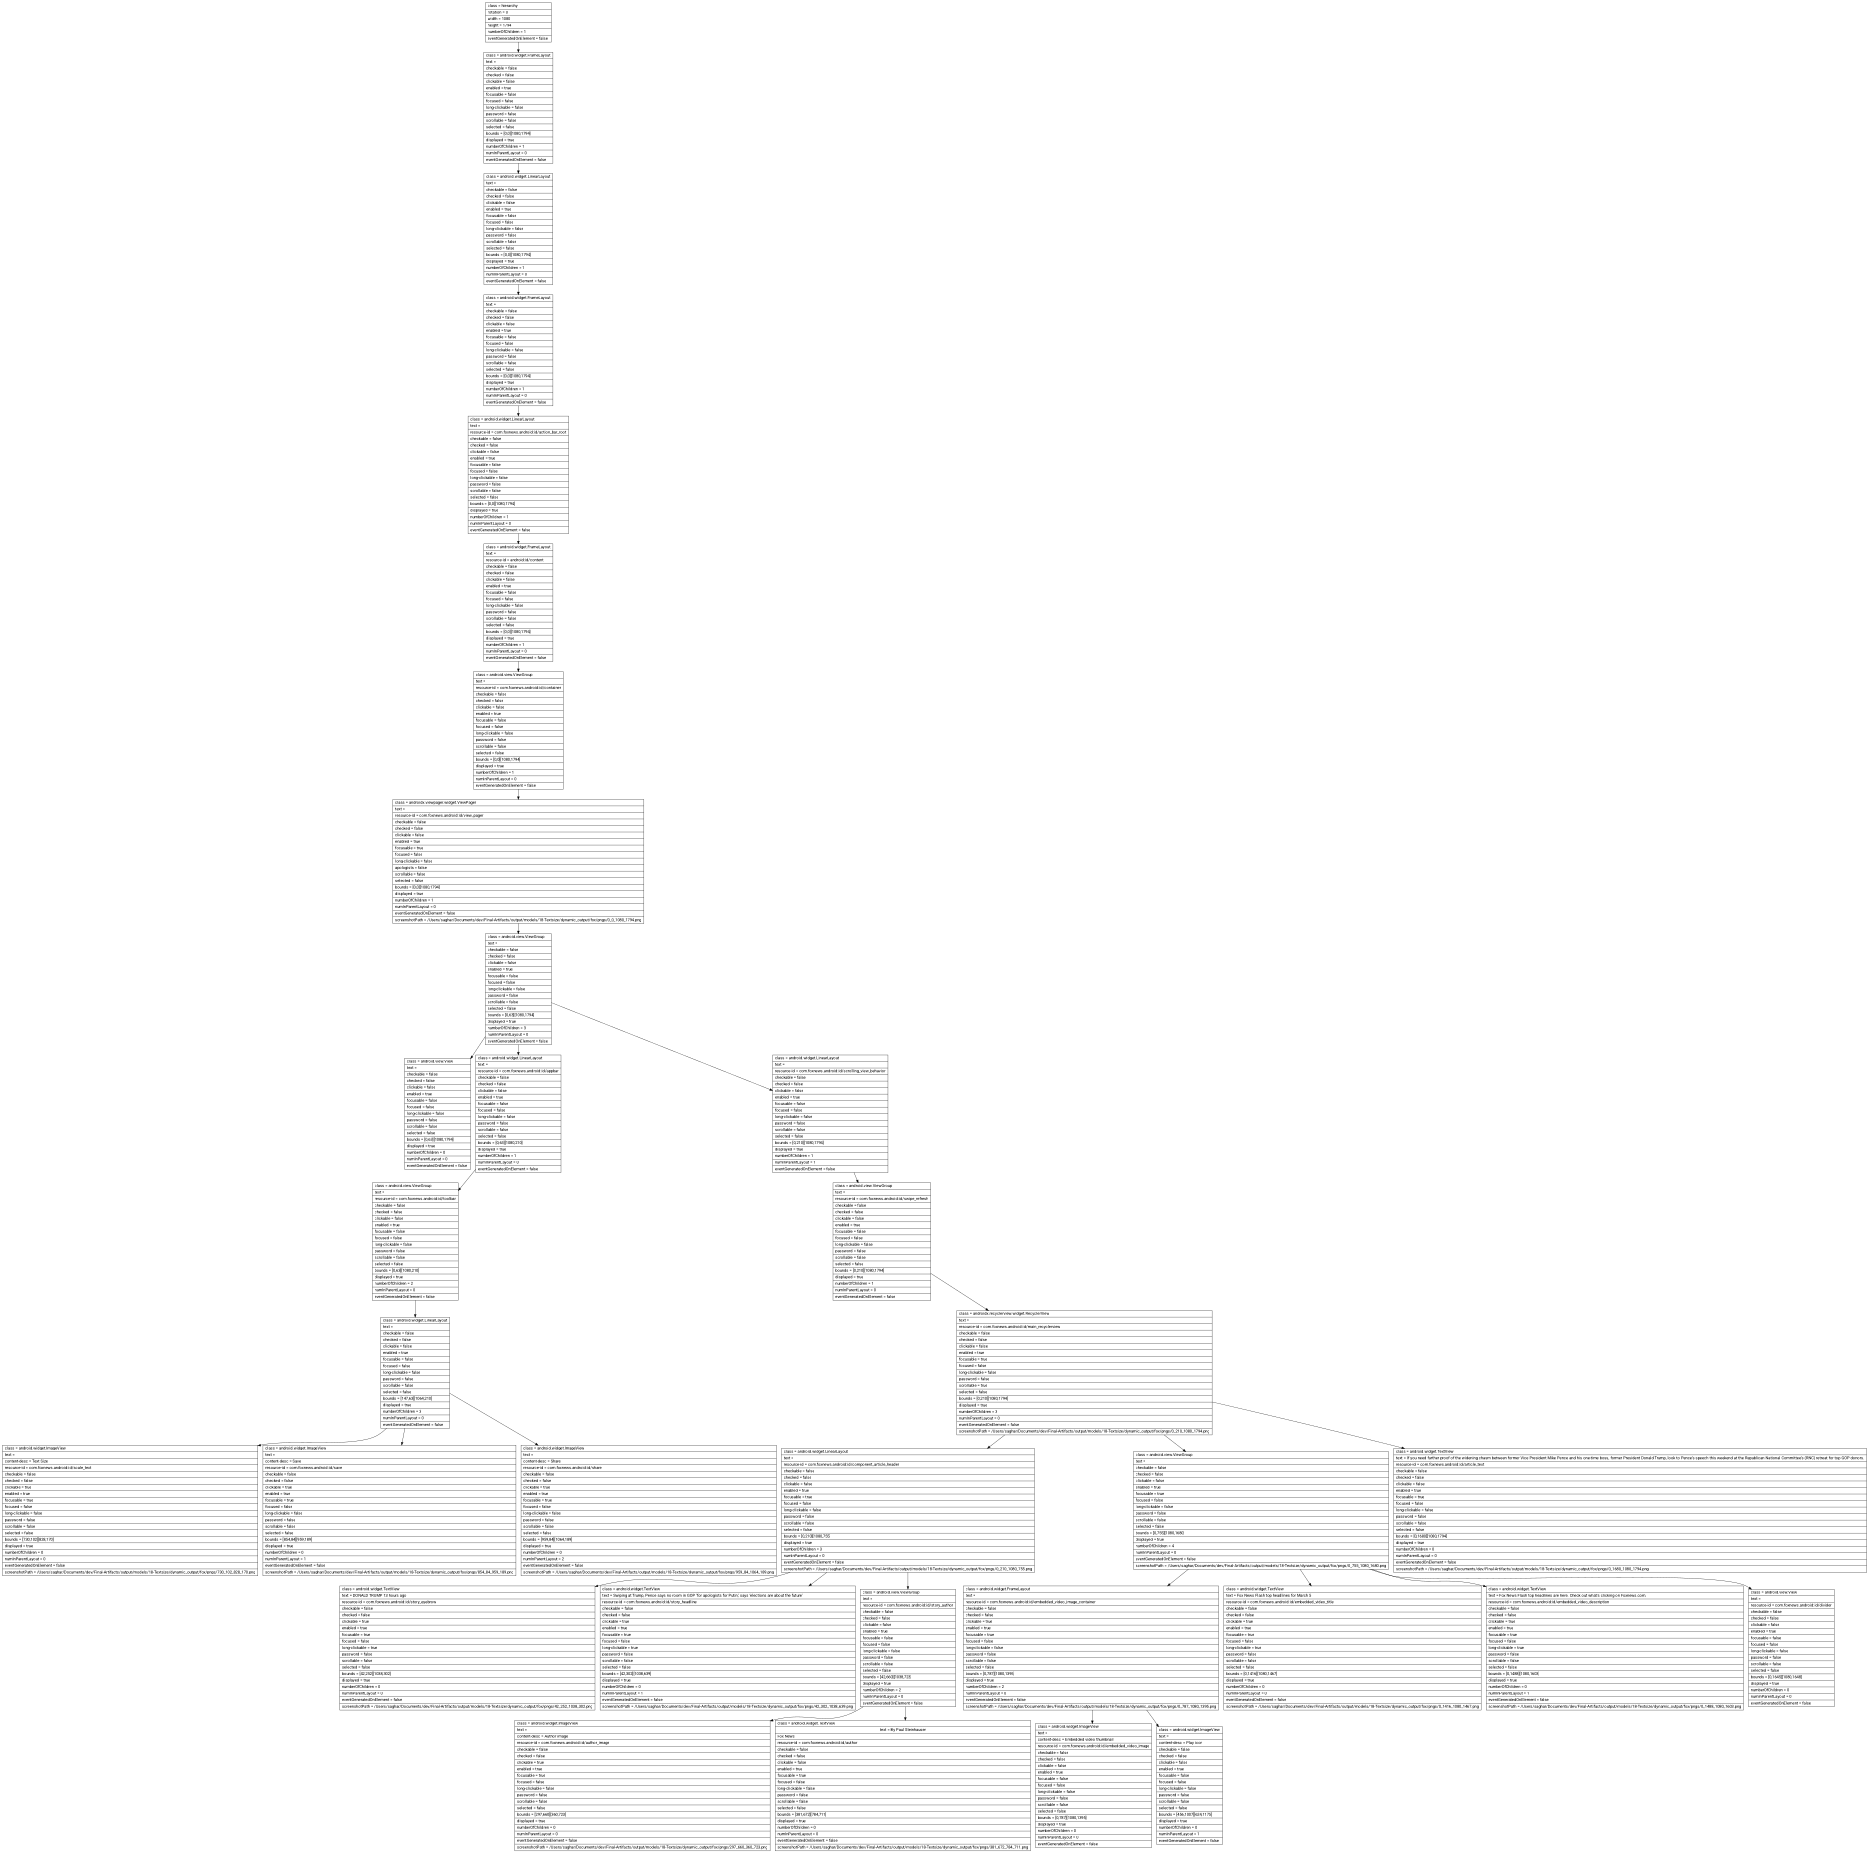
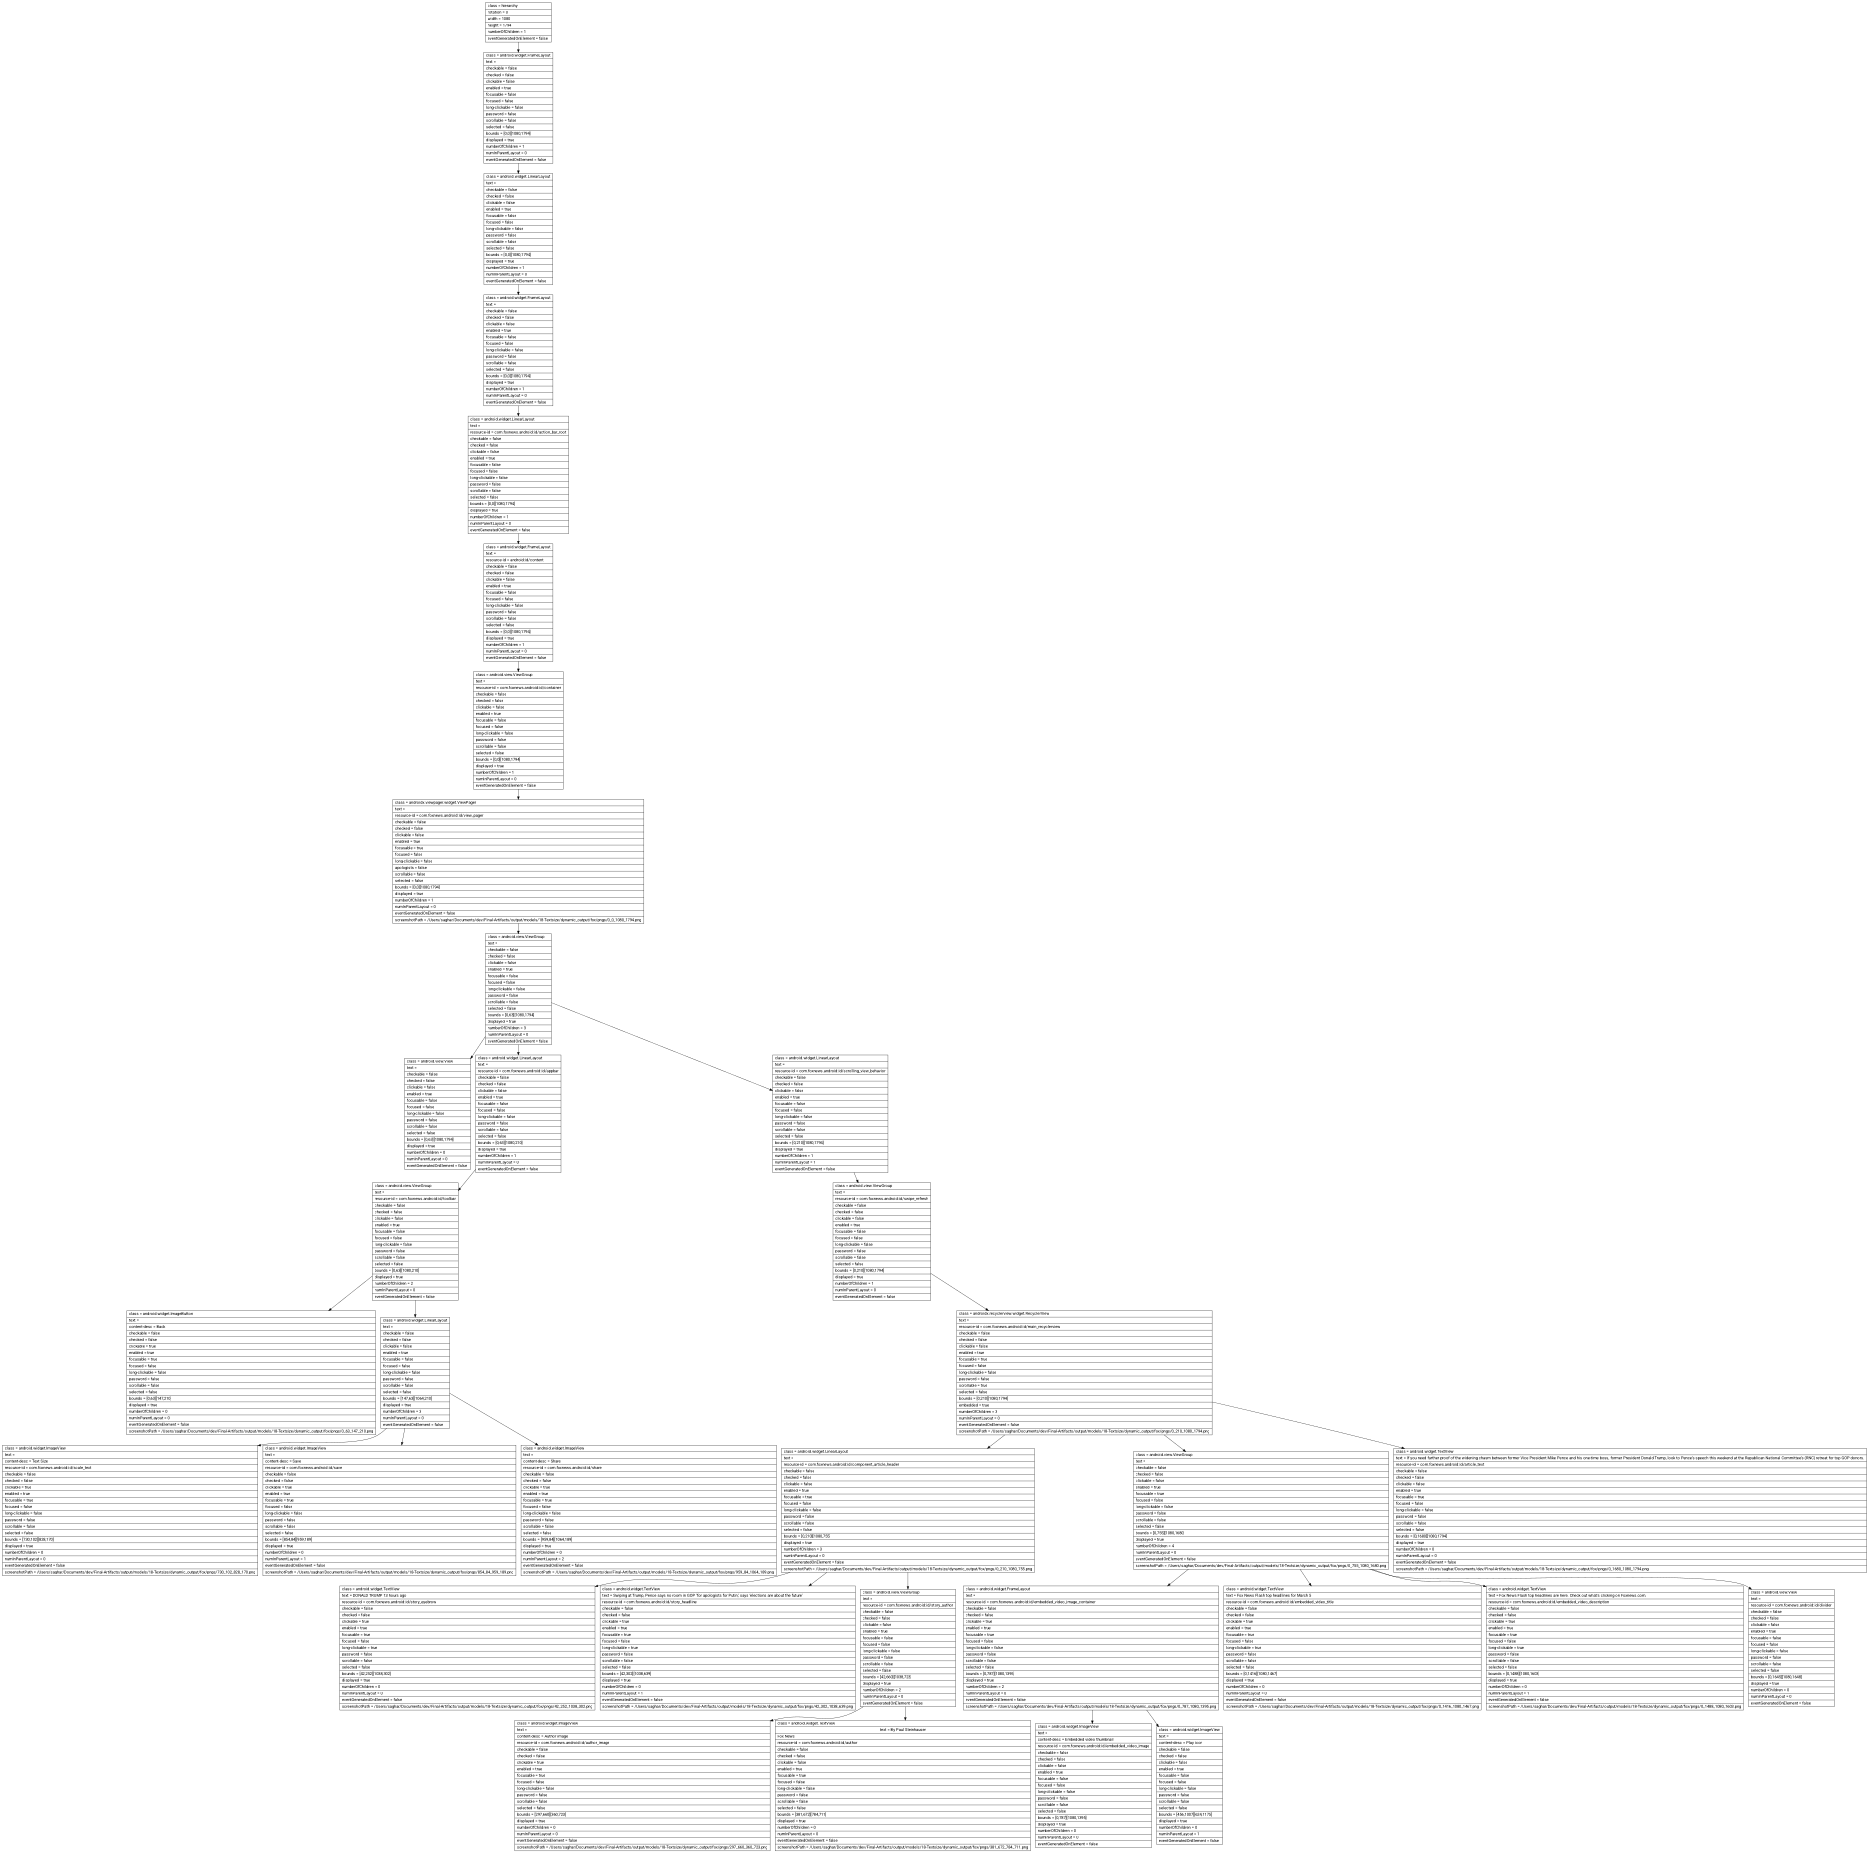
none -> (251, 1373)
(973, 1405) -> (974, 1405)
